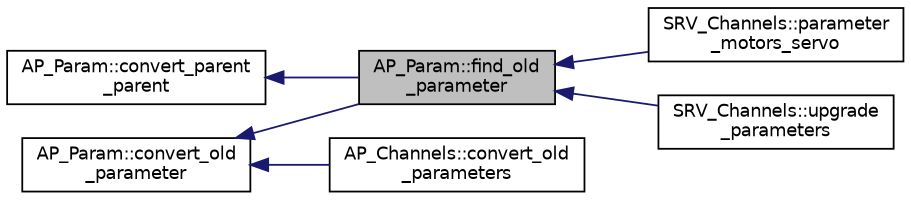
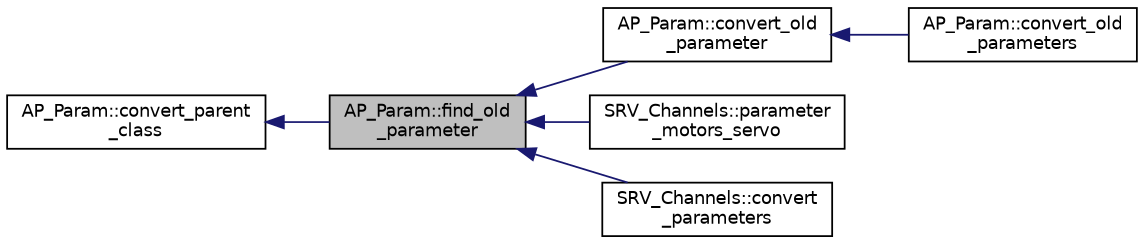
(136, 78) -> (136, 122)
(306, 119) -> (581, 76)
(776, 122) -> (717, 209)
(457, 165) -> (1023, 35)
